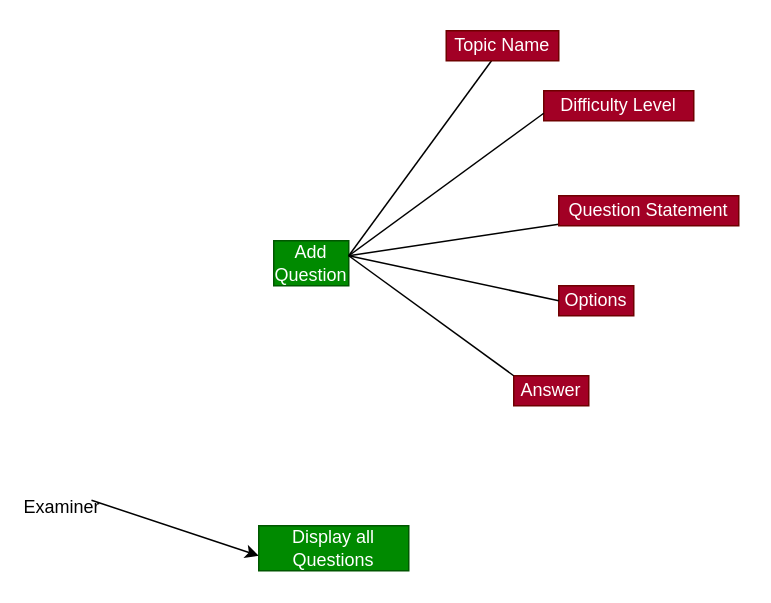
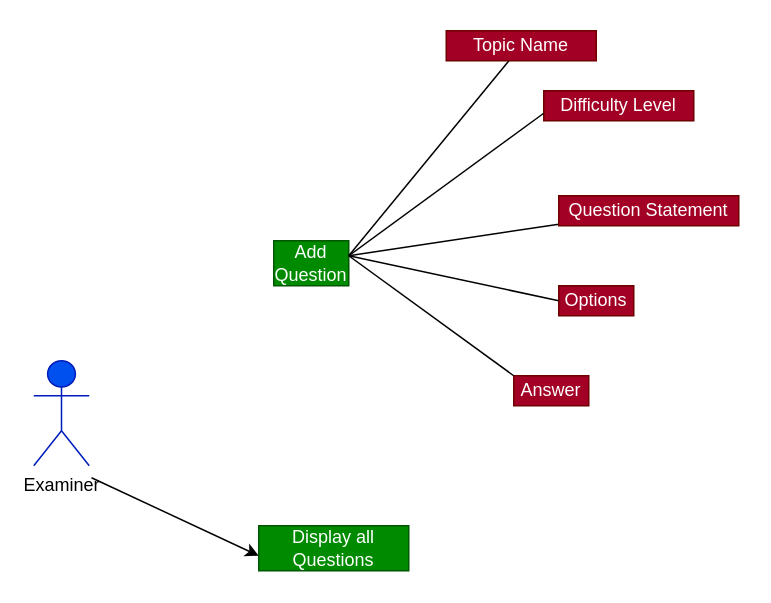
(503, 46) -> (521, 46)
none -> (62, 413)
(62, 508) -> (62, 485)
